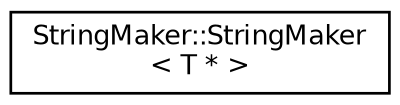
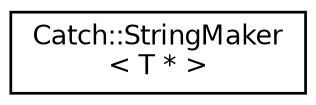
(200, 53) -> (158, 53)
